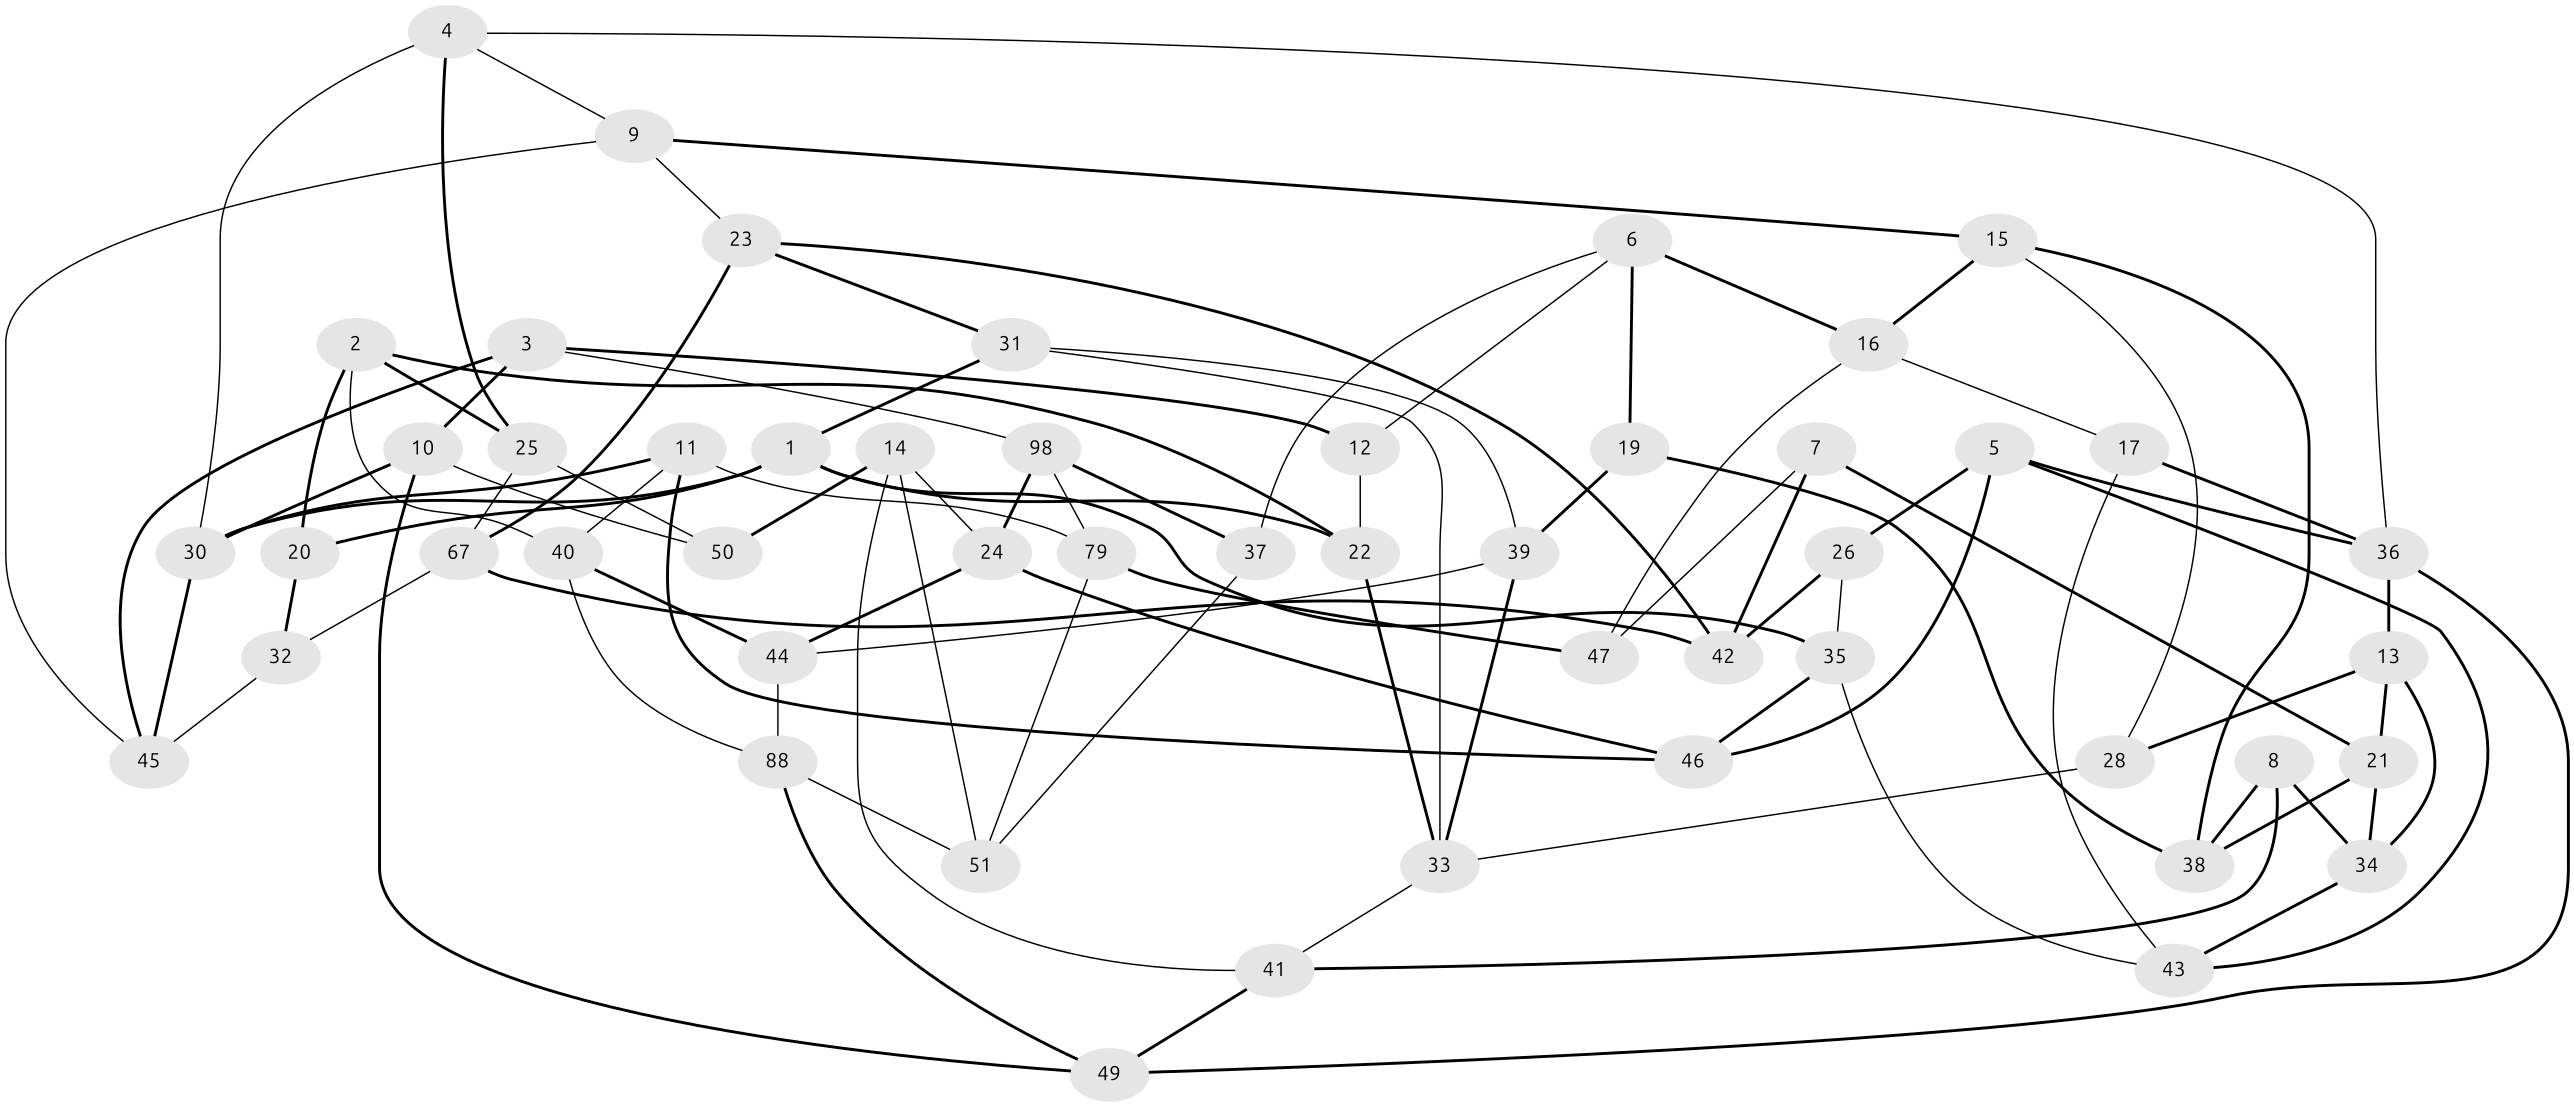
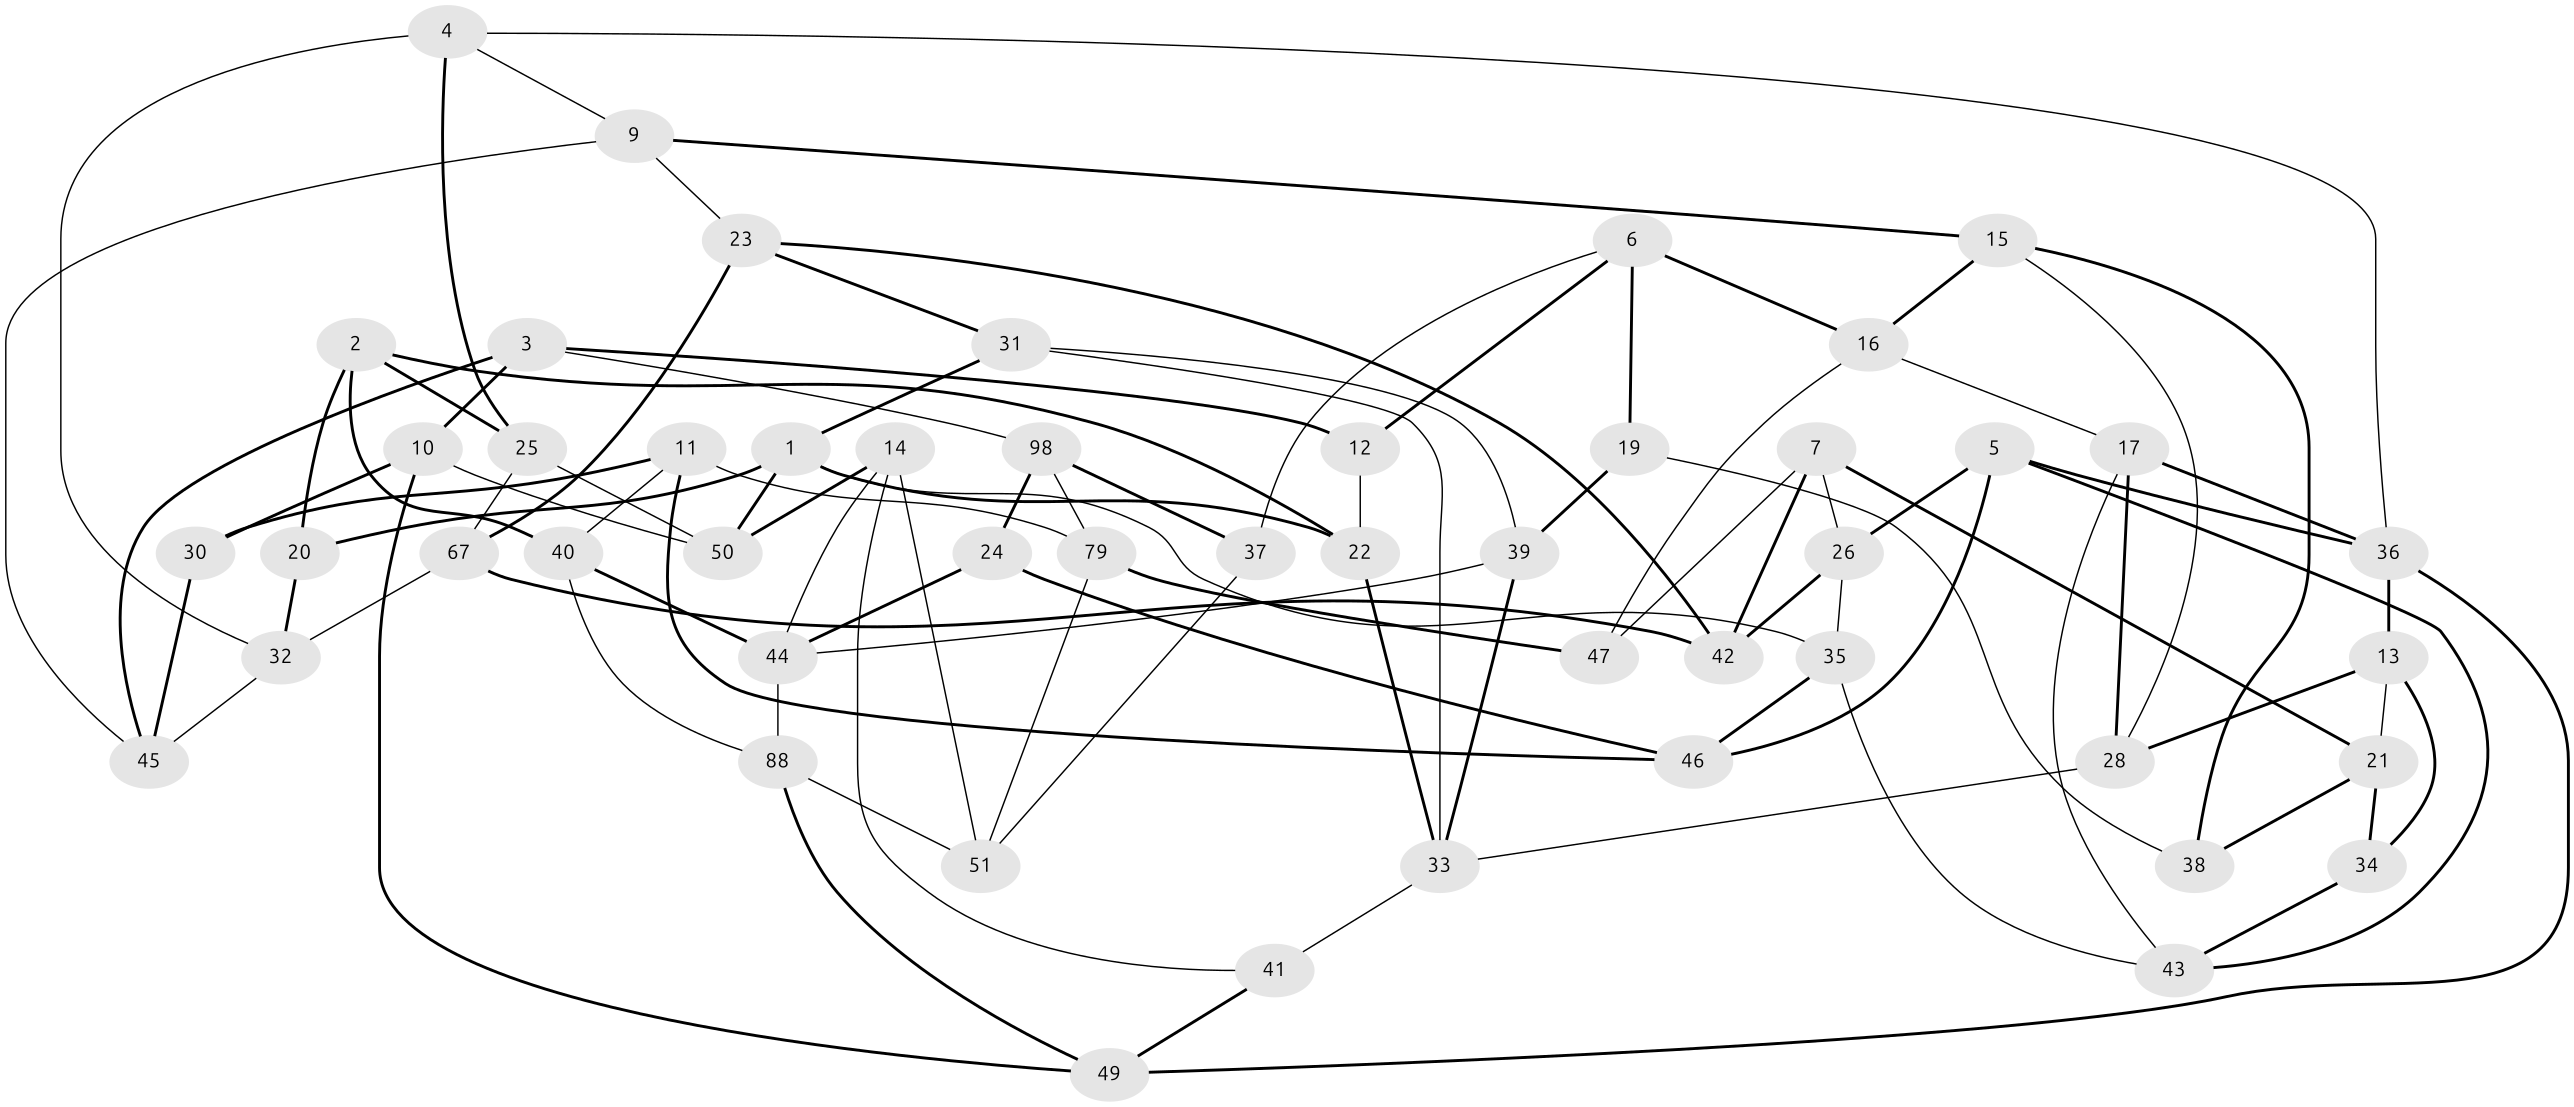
(220, 239) -> (61, 244)
(1496, 345) -> (1496, 345)
(380, 485) -> (380, 485)
(507, 501) -> (757, 501)
none -> (1832, 509)
(958, 516) -> (825, 549)
(1200, 578) -> (1200, 578)
(1959, 598) -> (1959, 598)
none -> (2122, 605)
(2384, 710) -> (2384, 710)
(2274, 762) -> none
